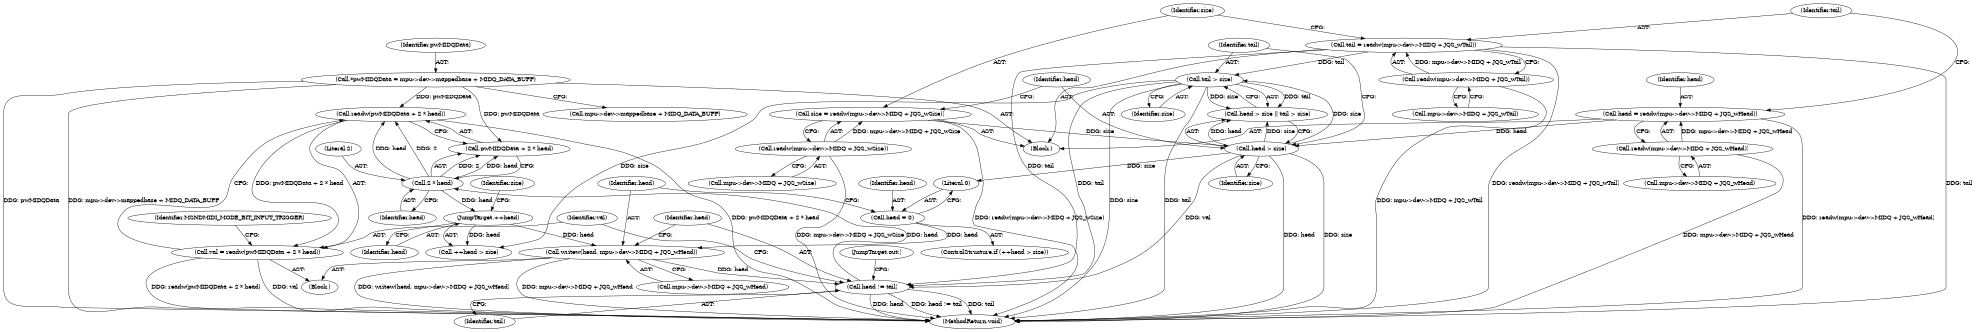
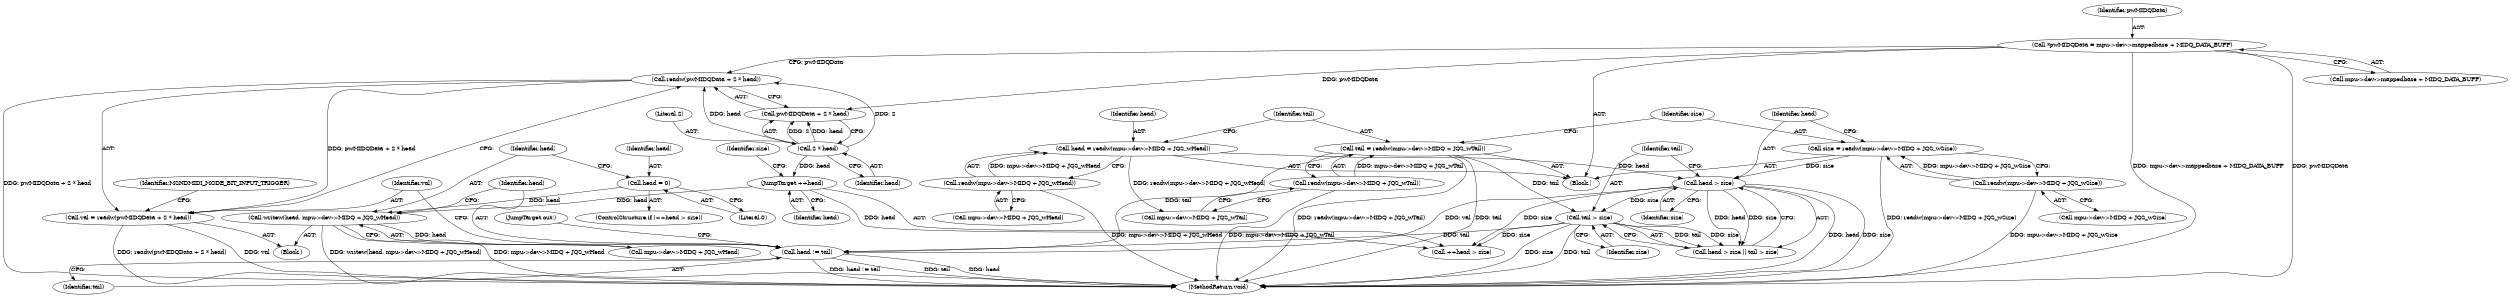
none -> (2318, 55)
(444, 97) -> (816, 63)
(1106, 167) -> (1570, 199)
(747, 197) -> none
(1509, 309) -> (1133, 190)
